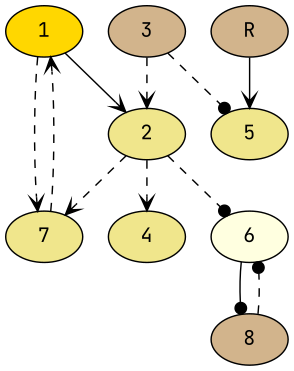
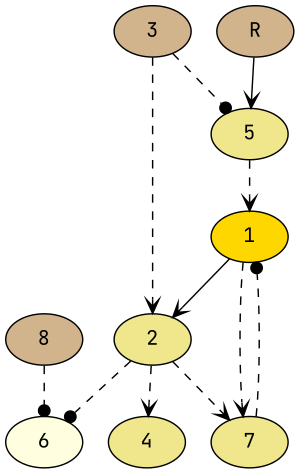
(54, 141) -> (259, 345)
none -> (250, 178)
(240, 282) -> none
